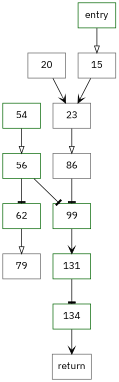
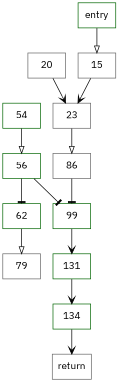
(72, 290) -> (72, 288)
